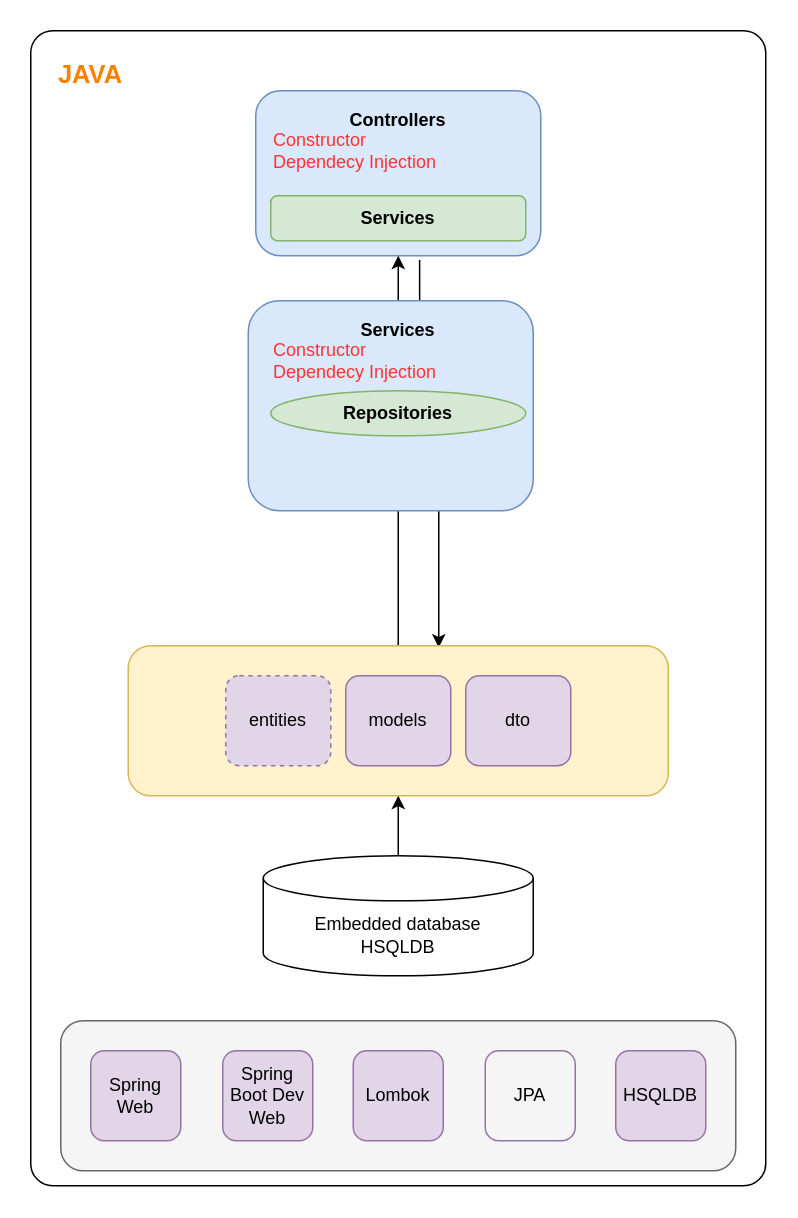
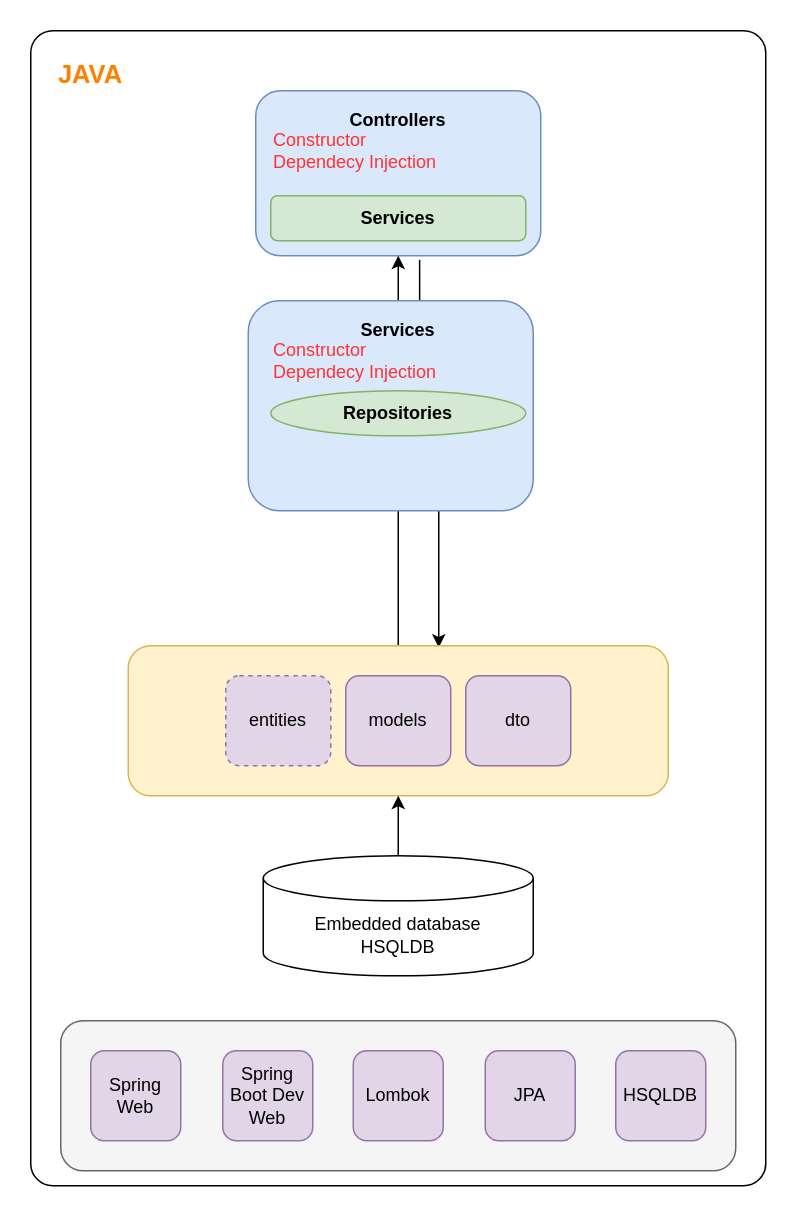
(530, 1096) -> (530, 1096)
